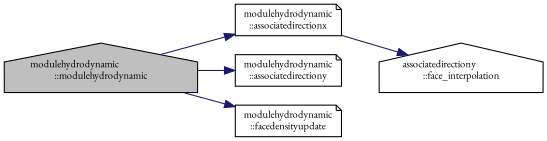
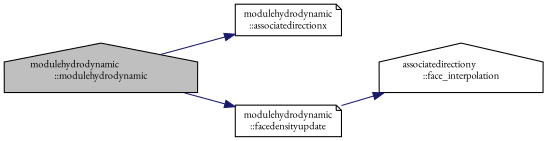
(370, 44) -> (357, 101)
(288, 70) -> none
